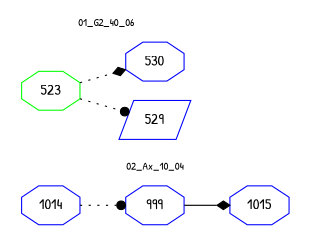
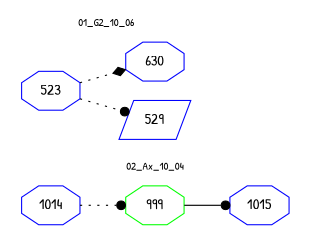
(106, 23) -> (106, 23)
(155, 62) -> (155, 62)
(51, 91) -> (51, 91)
(155, 205) -> (155, 205)
(200, 205) -> (203, 205)
